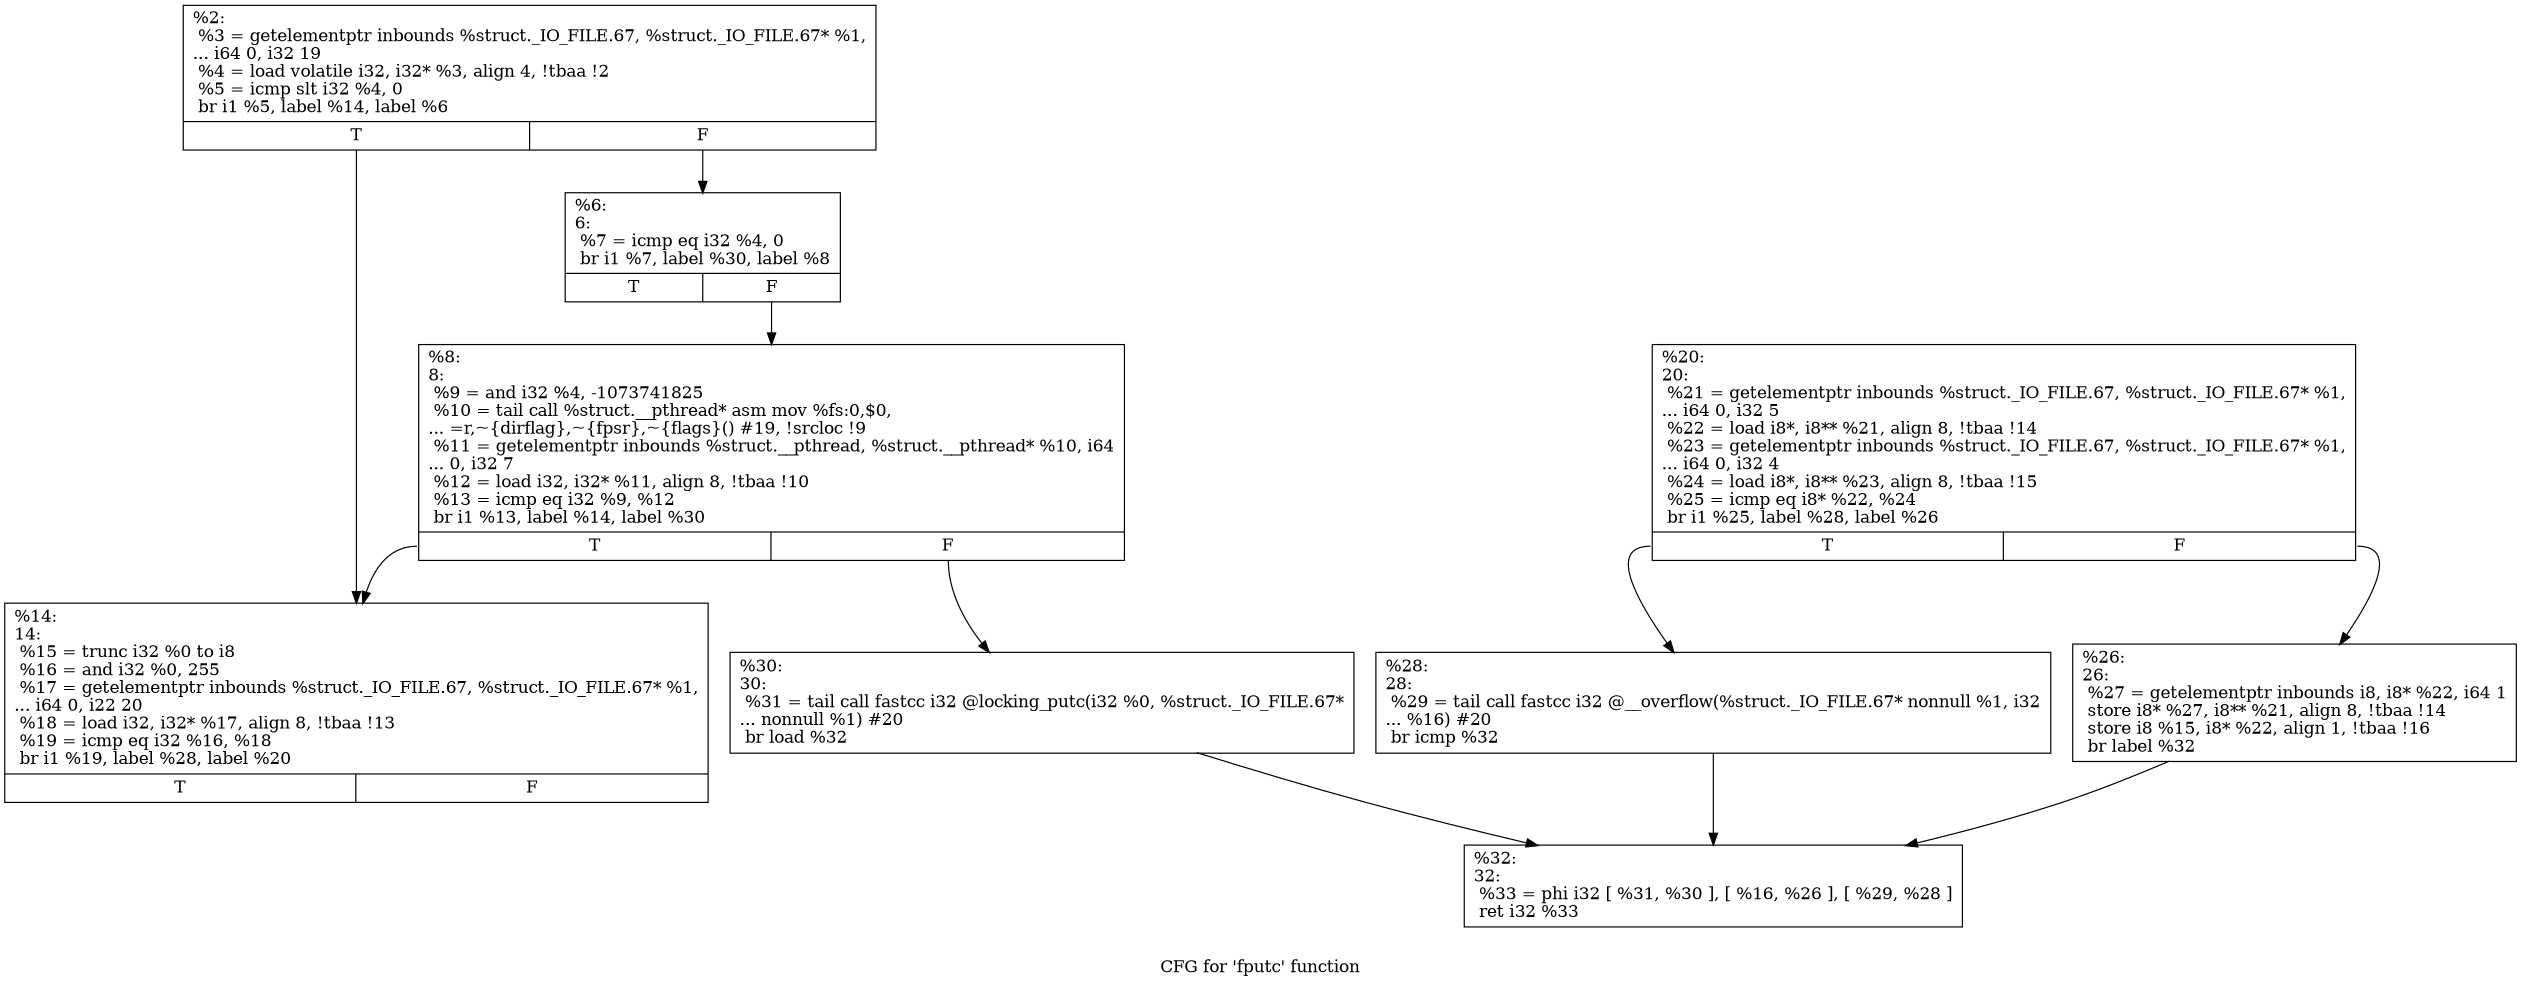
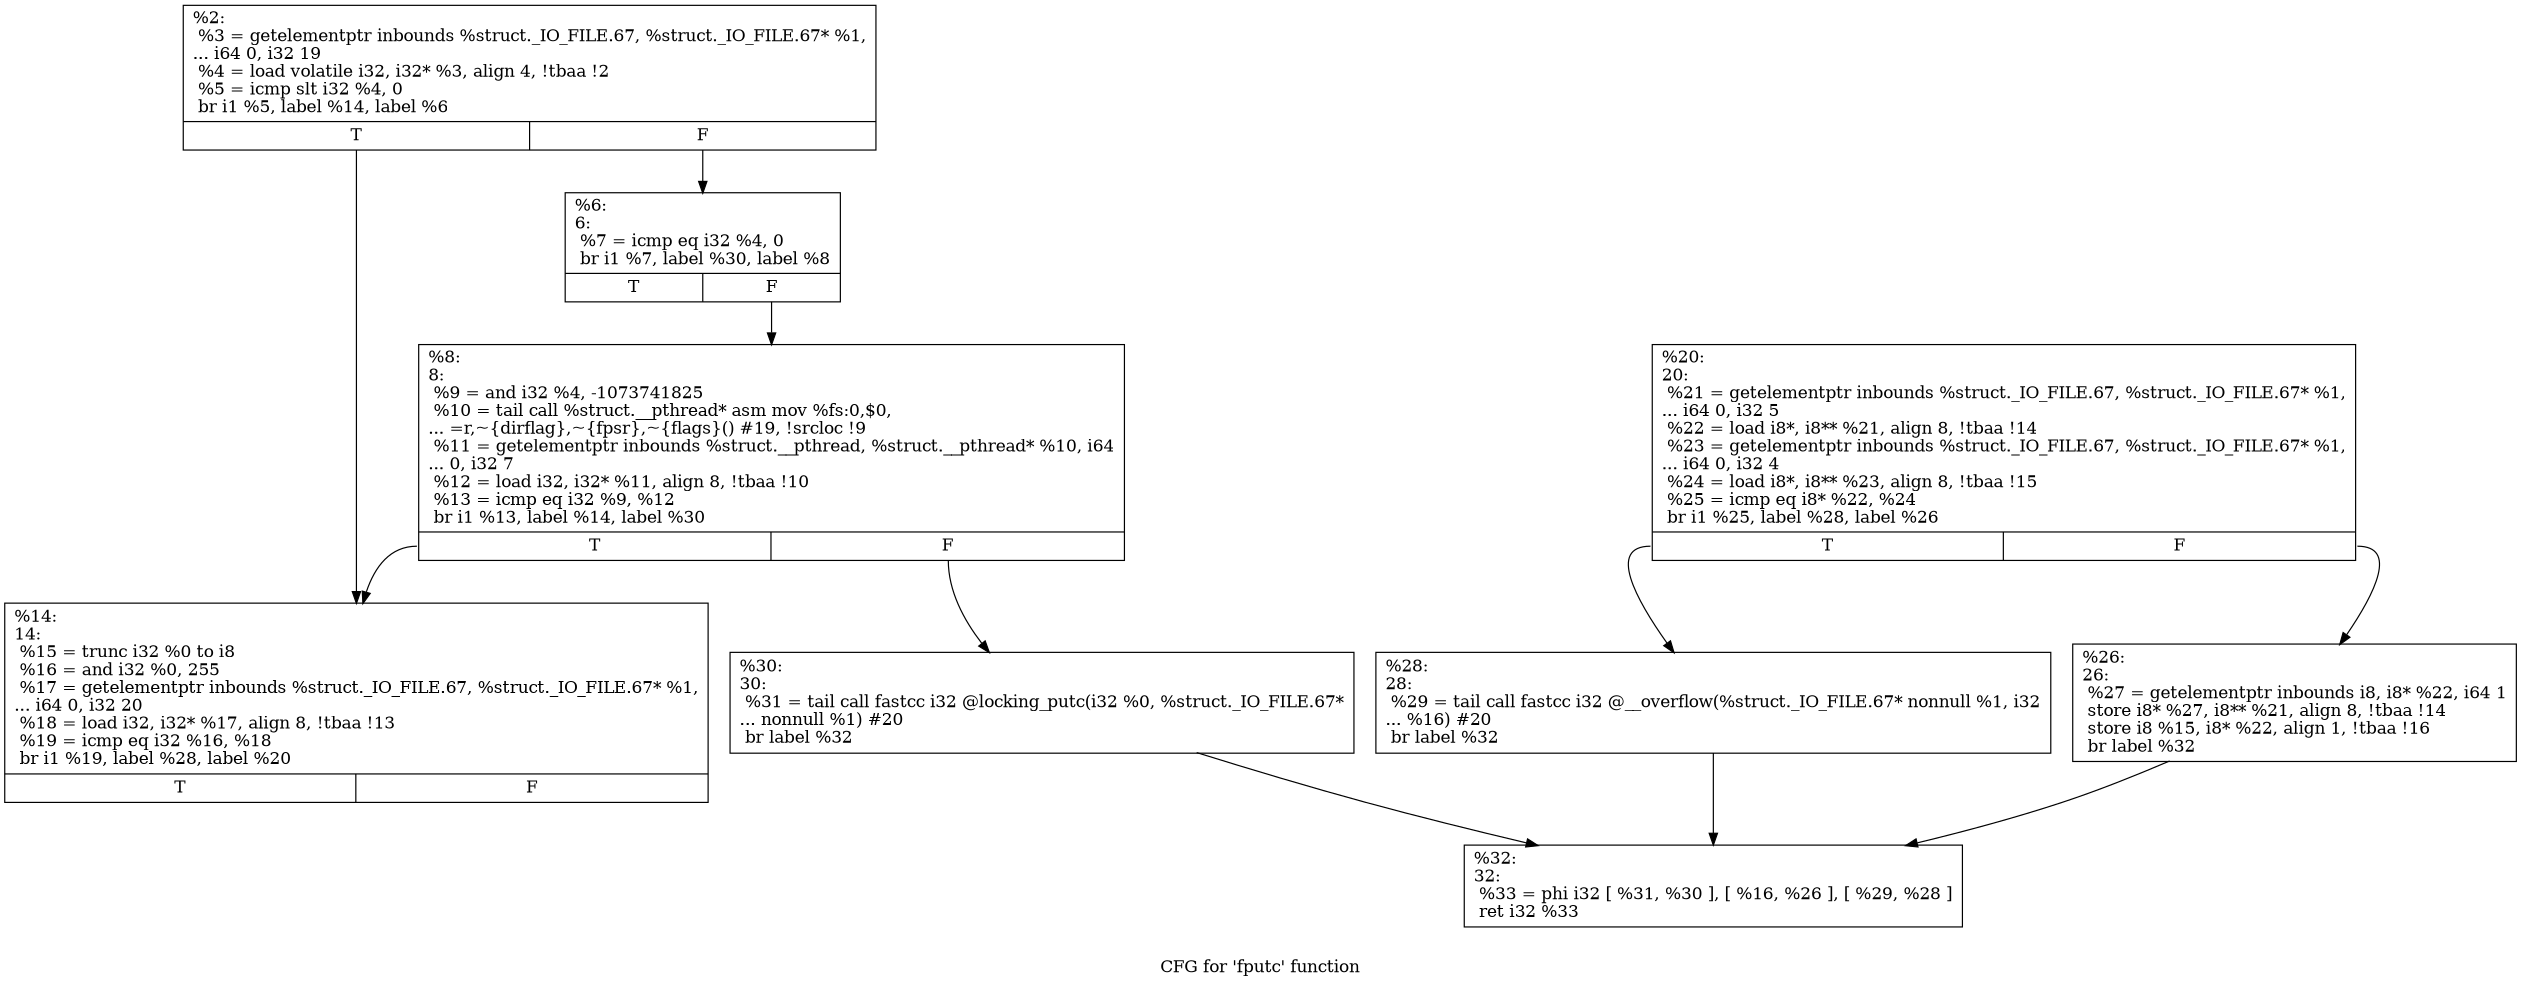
(79, 706) -> (79, 706)
(794, 738) -> (796, 738)
(1442, 738) -> (1442, 738)
